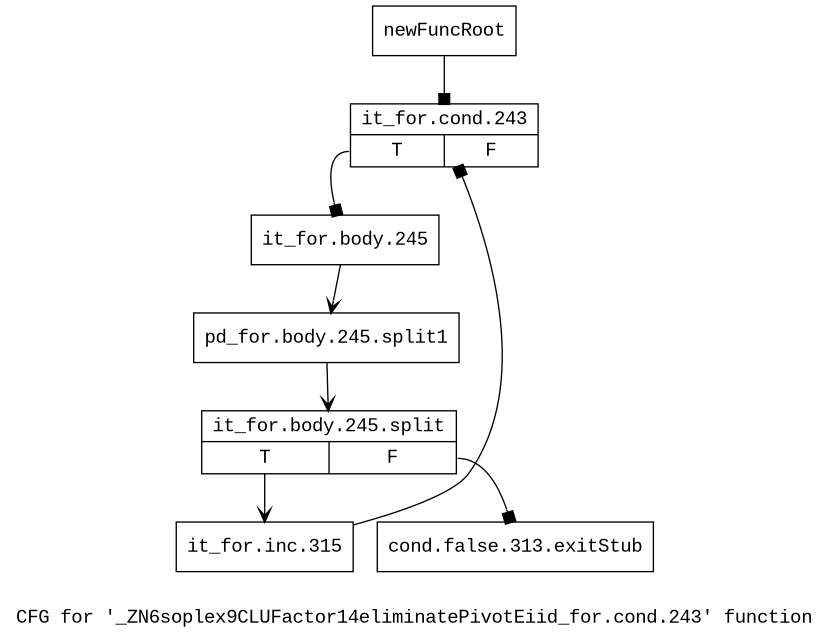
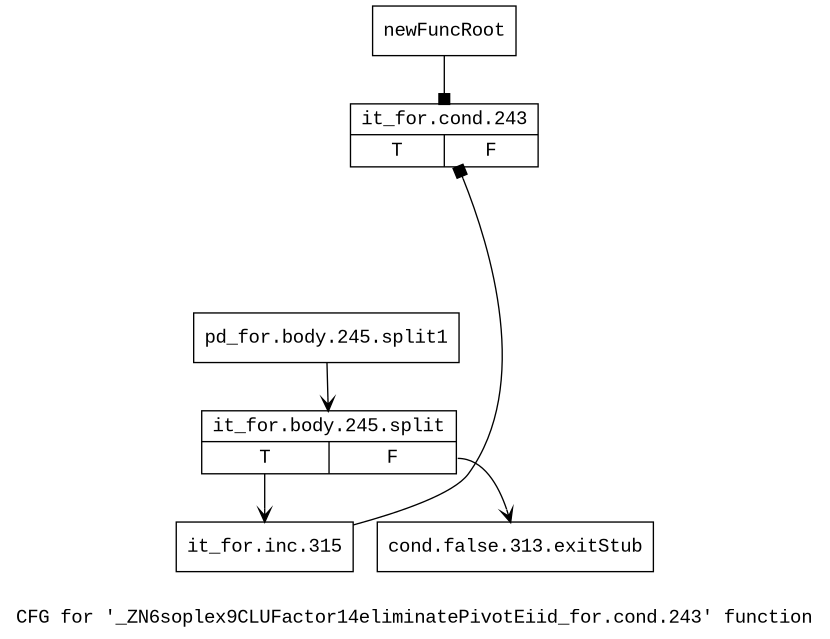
(345, 240) -> none
(490, 476) -> (490, 476)
